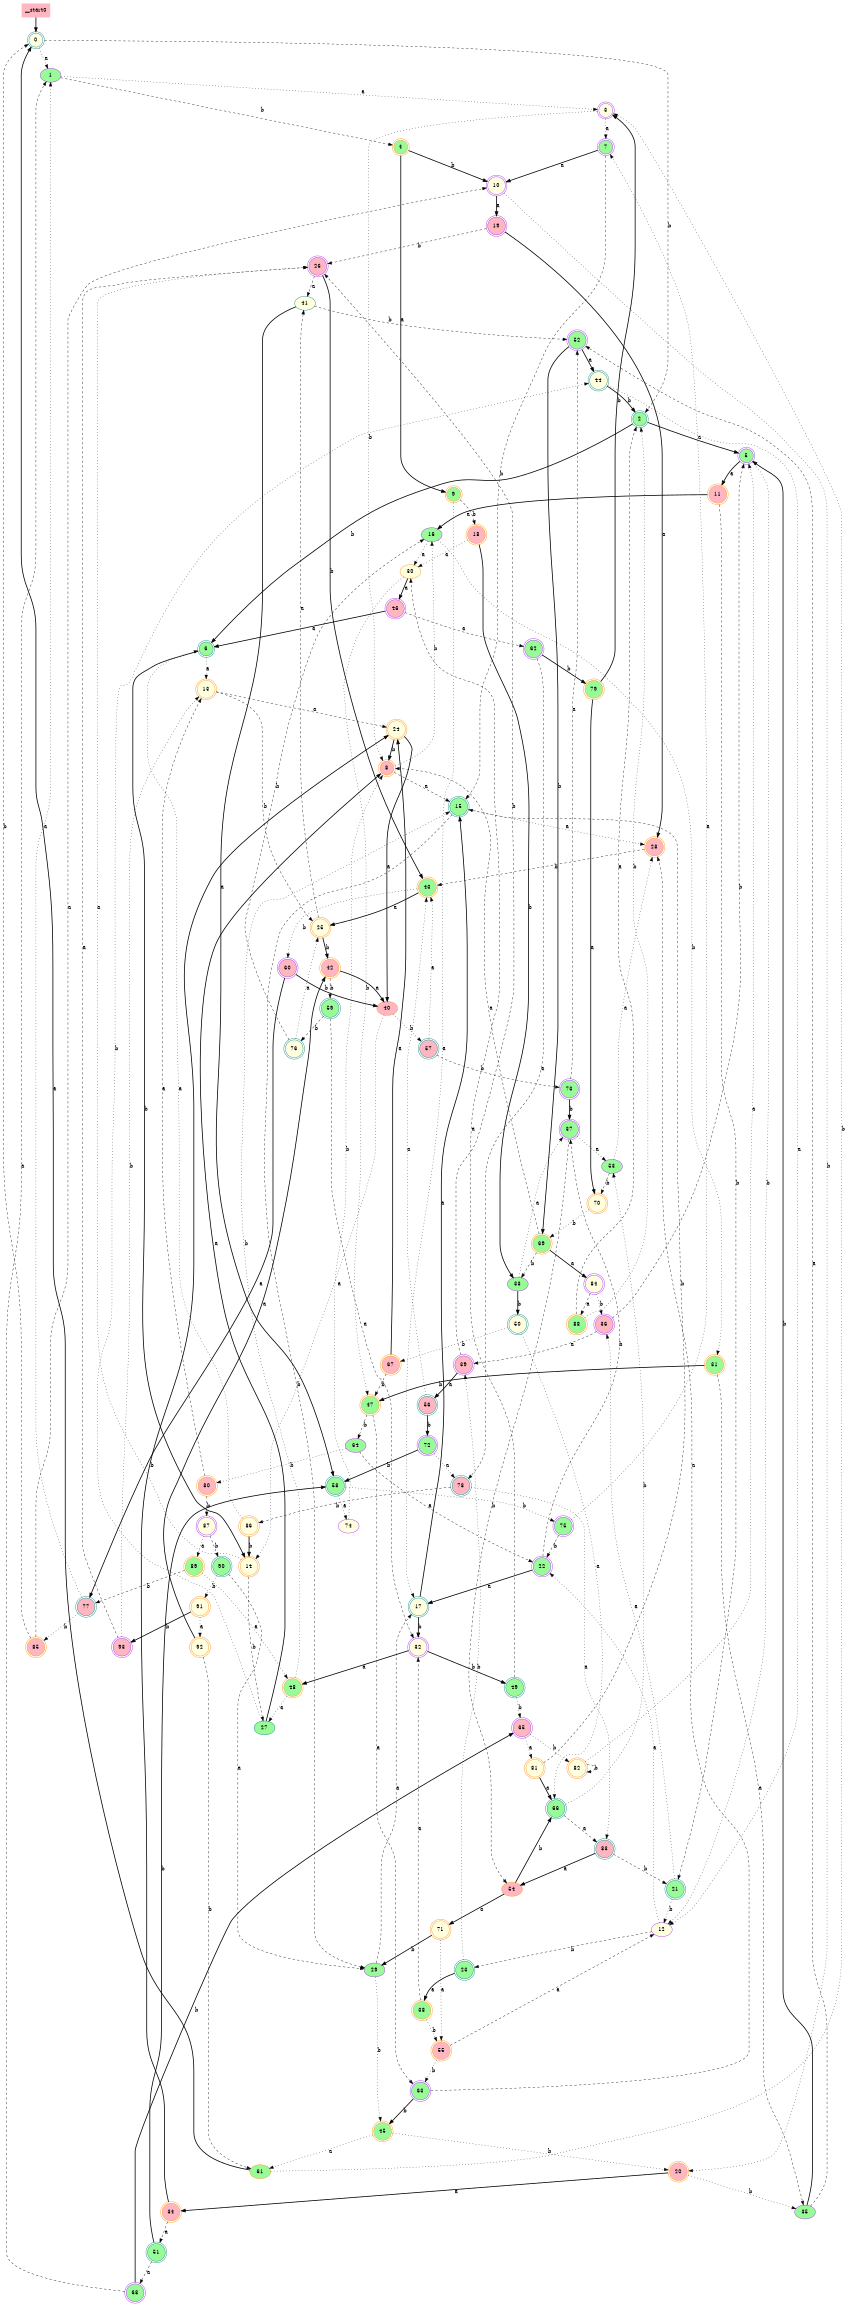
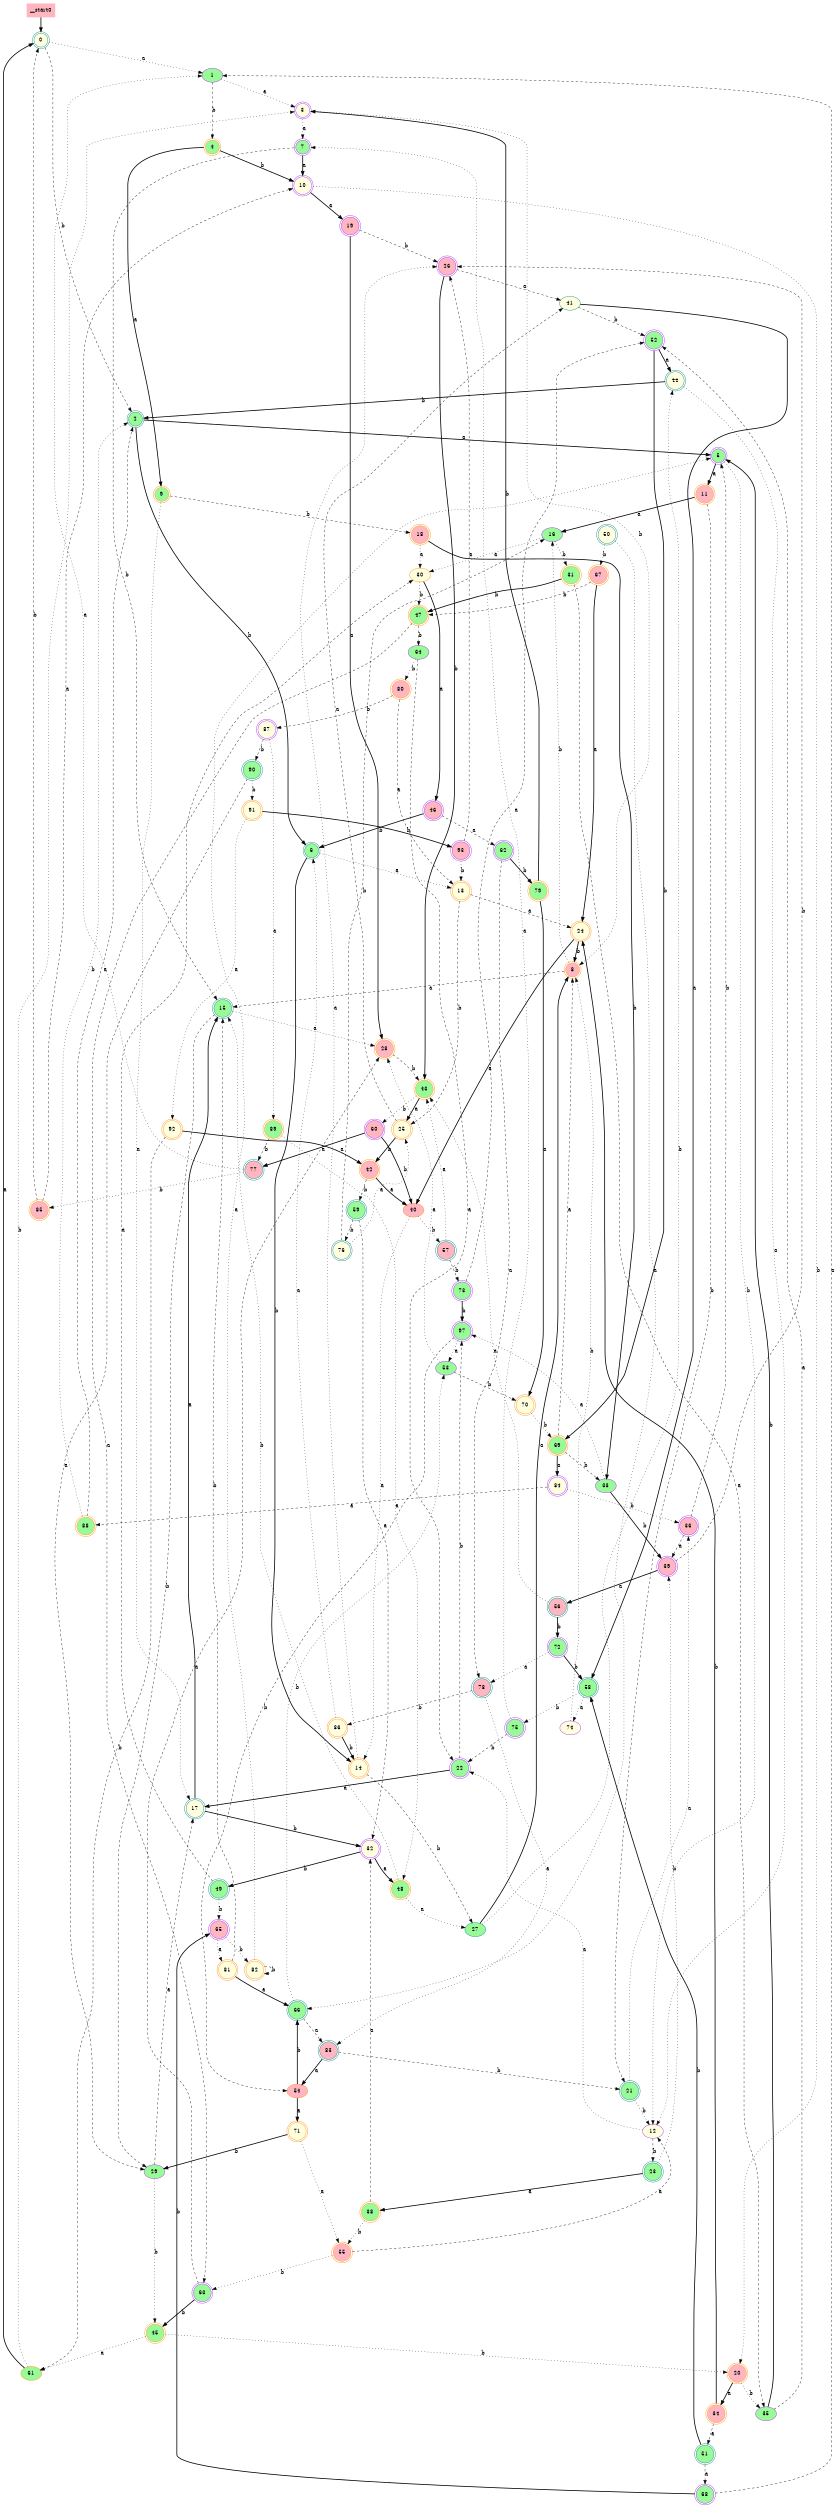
(314, 629) -> (381, 831)
(570, 1129) -> (462, 1331)
(518, 1301) -> (635, 1524)
